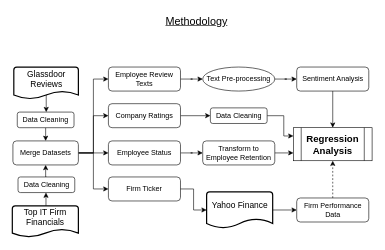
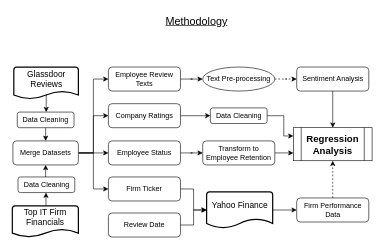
(286, 79) -> (286, 79)
none -> (193, 219)
none -> (144, 225)
